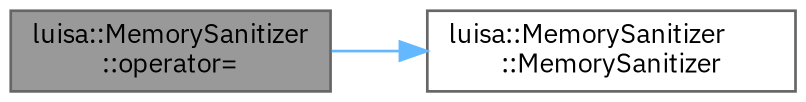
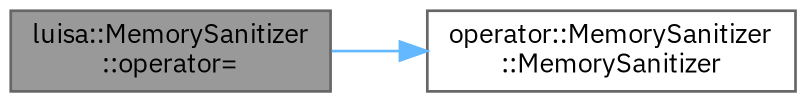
(611, 51) -> (611, 51)
